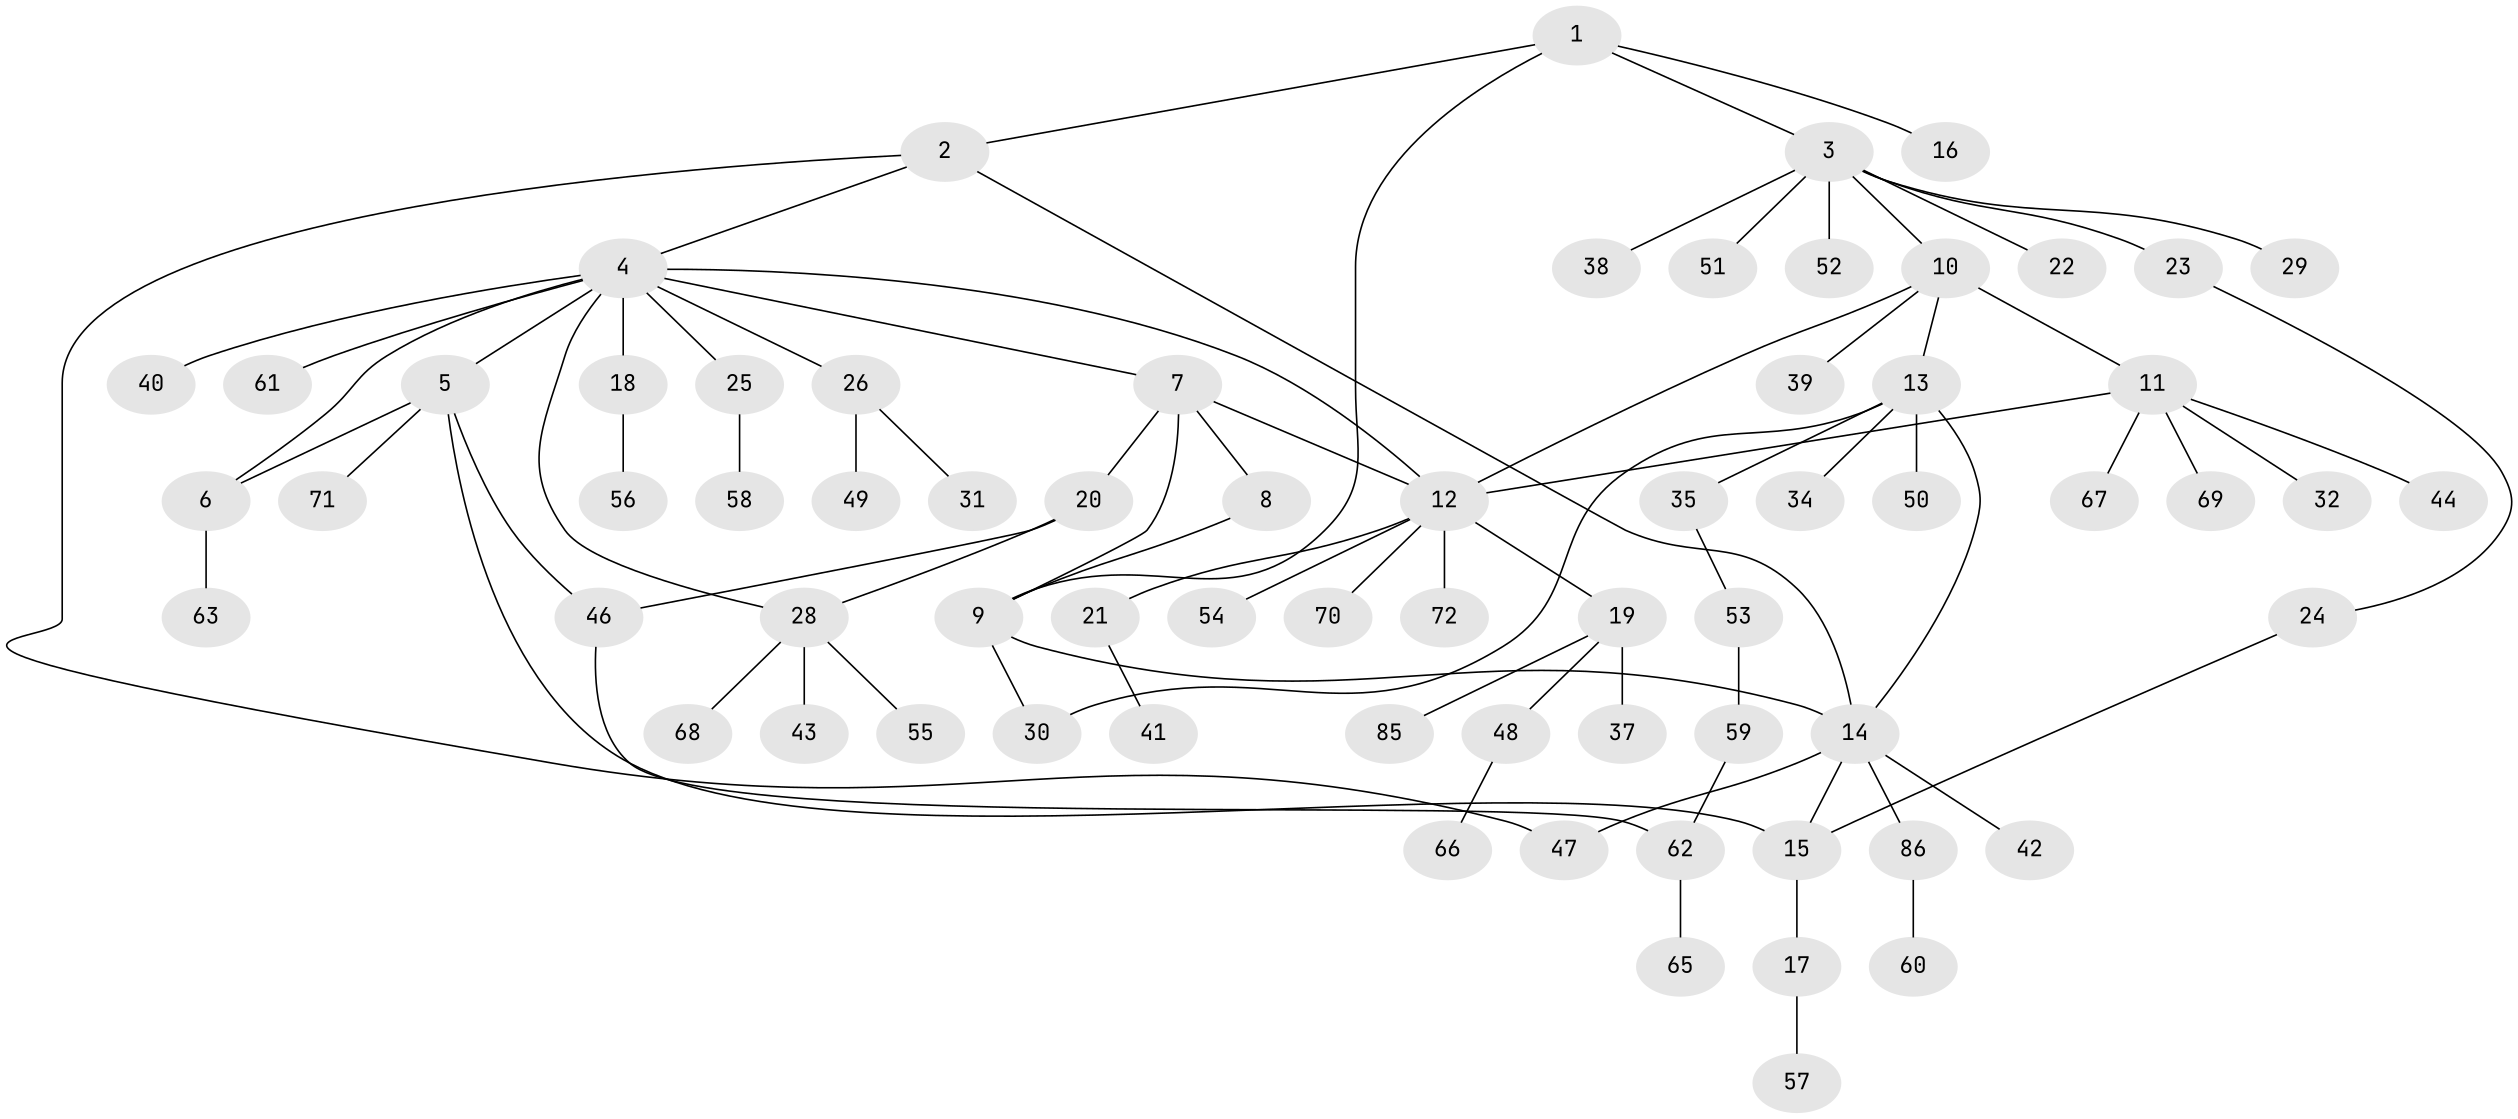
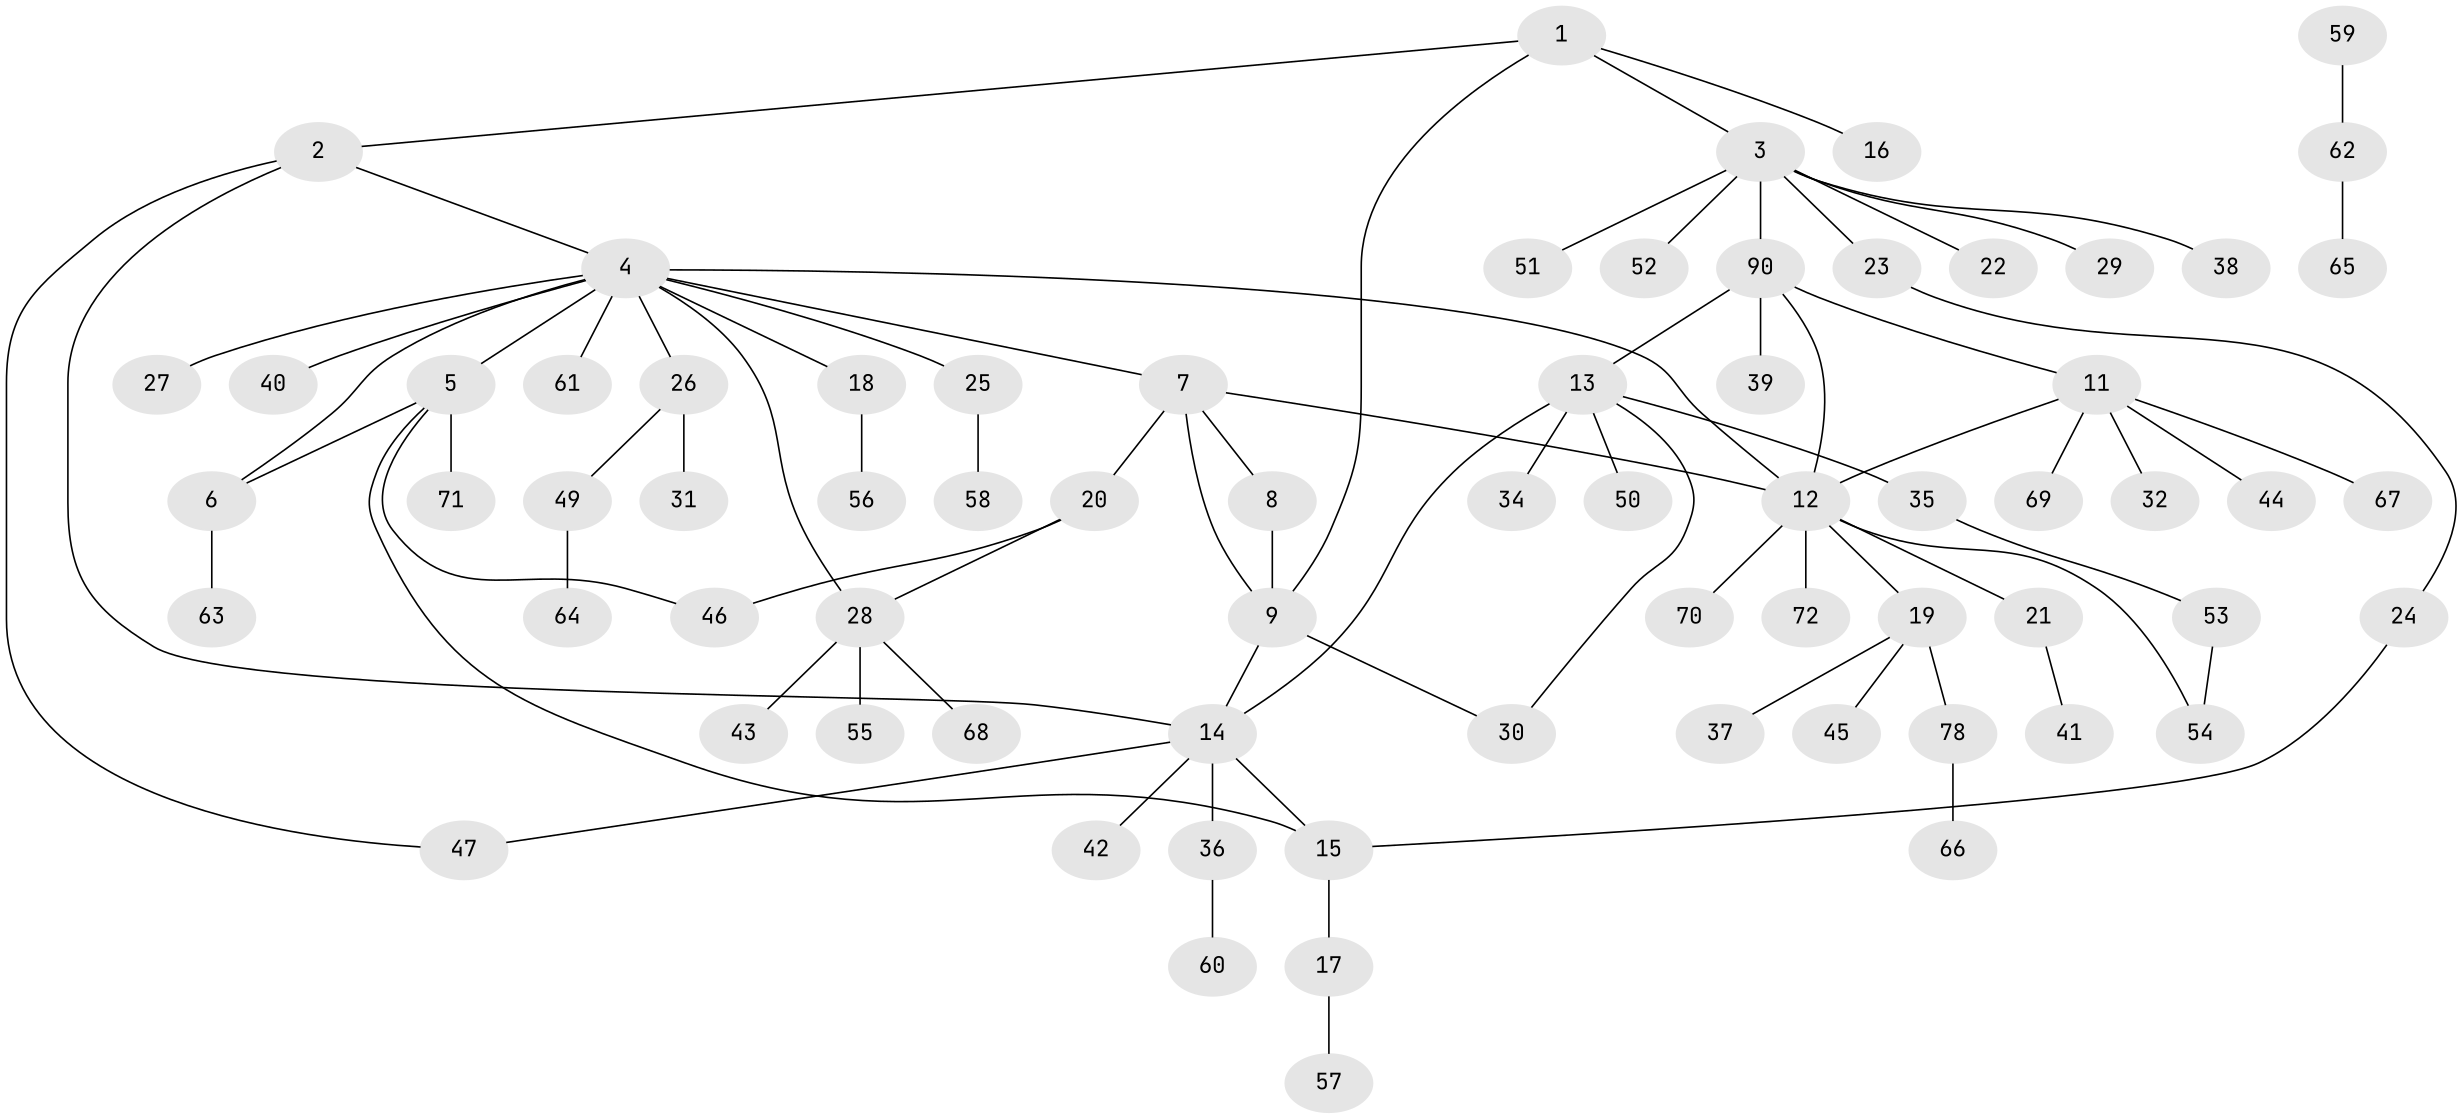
(1946, 268) -> (1761, 268)
none -> (157, 385)
none -> (567, 618)
(1739, 676) -> (2208, 675)
(1389, 734) -> (1837, 734)
(1506, 734) -> (1953, 734)
(903, 803) -> none
(1913, 850) -> (1212, 850)
